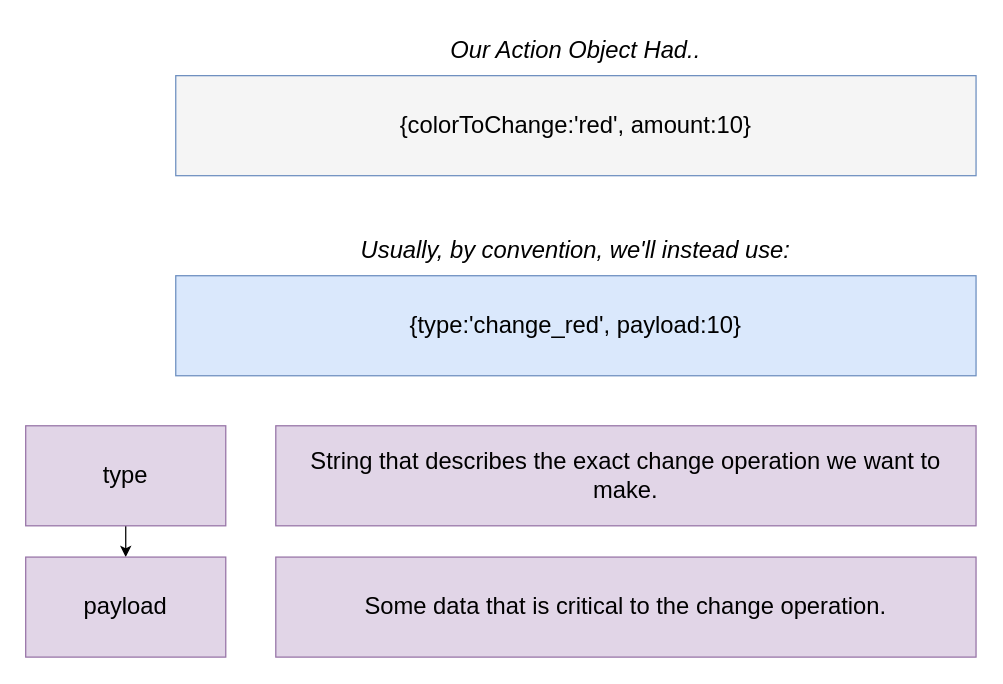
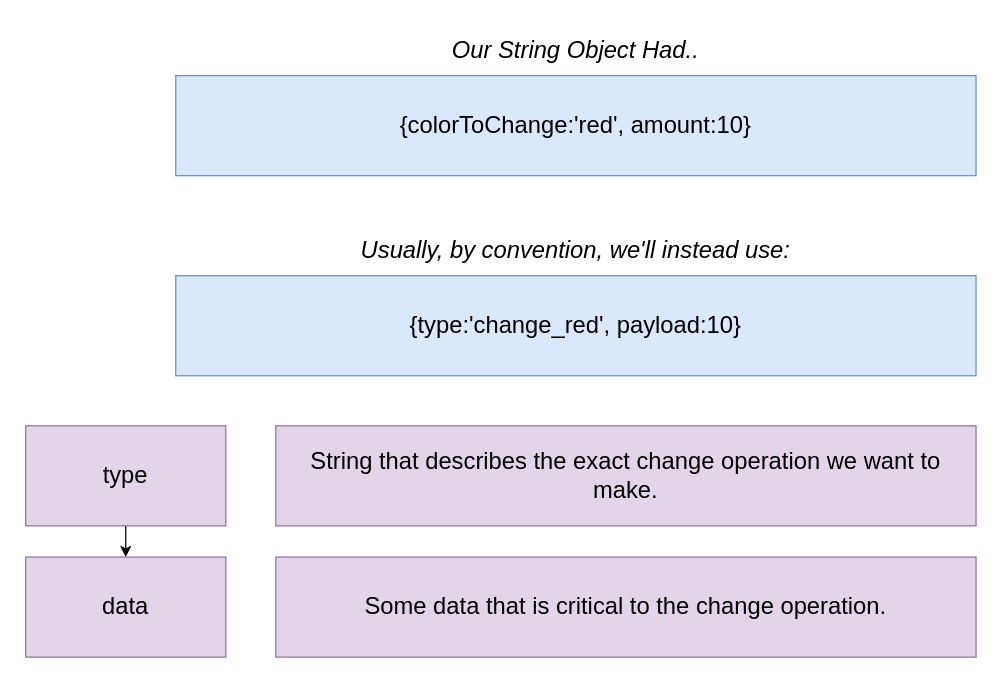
(576, 51) -> (576, 51)
(576, 126) -> (576, 126)
(126, 607) -> (126, 607)
